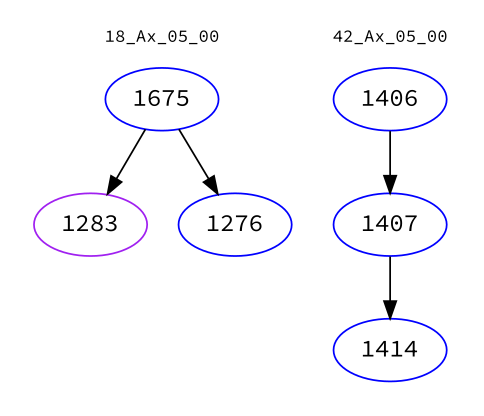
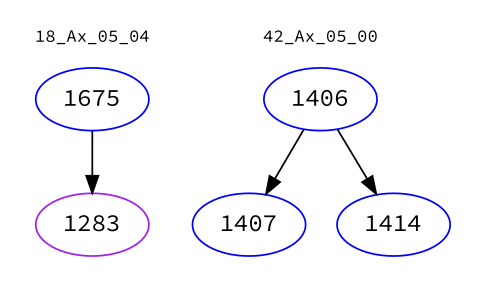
(163, 37) -> (93, 37)
(235, 225) -> none
(390, 279) -> (352, 154)
